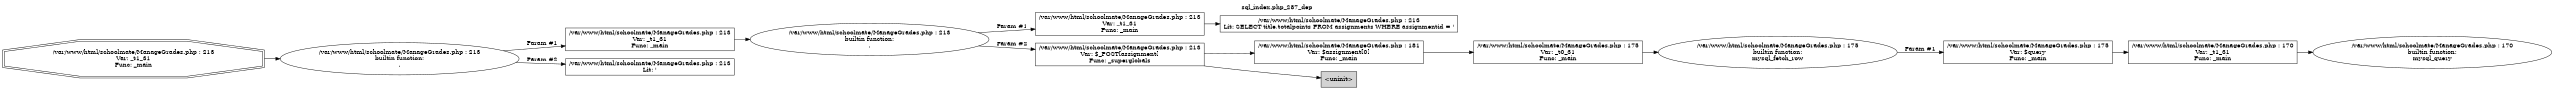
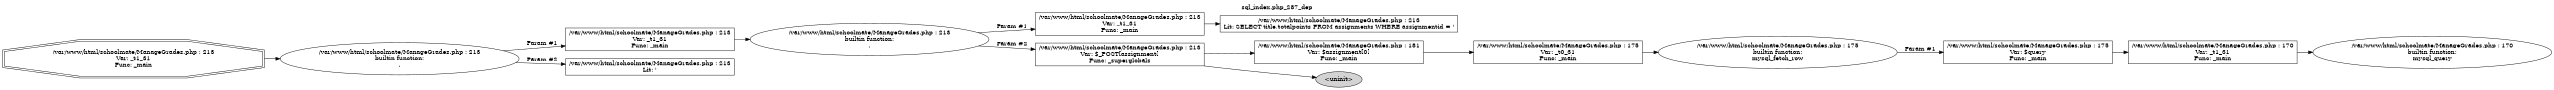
(1339, 79) -> (1339, 79)
